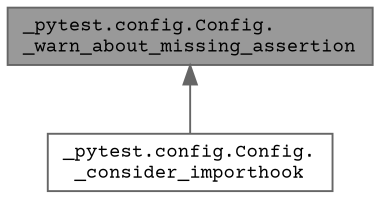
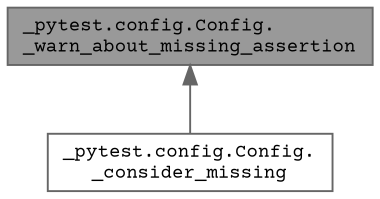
(190, 162) -> (190, 162)
